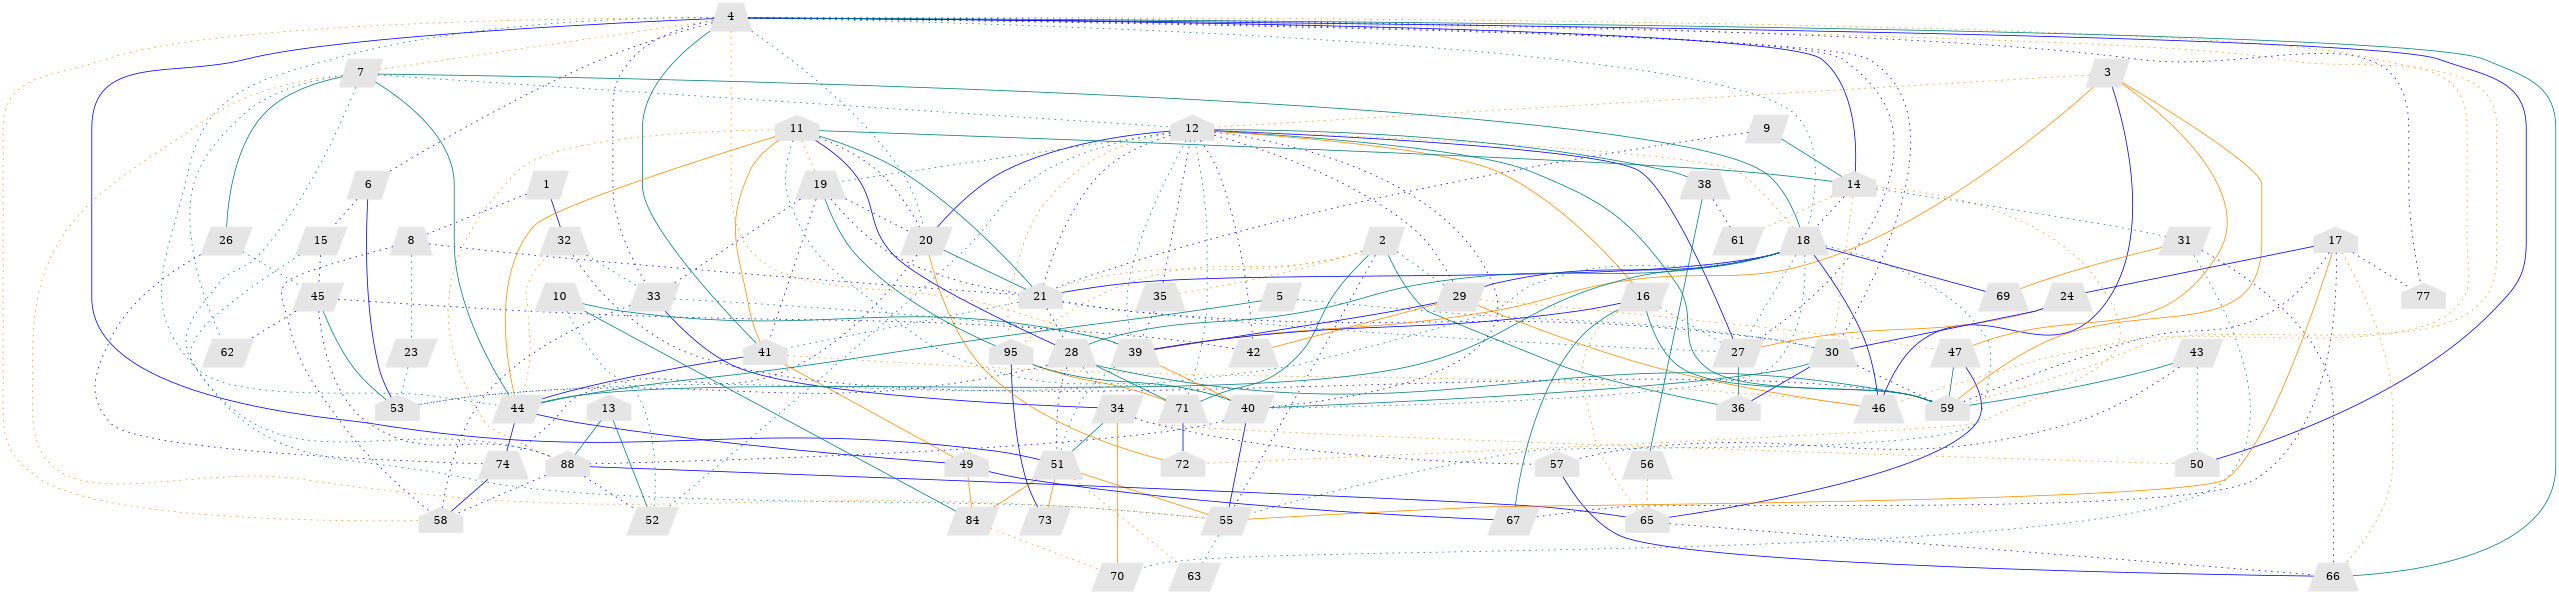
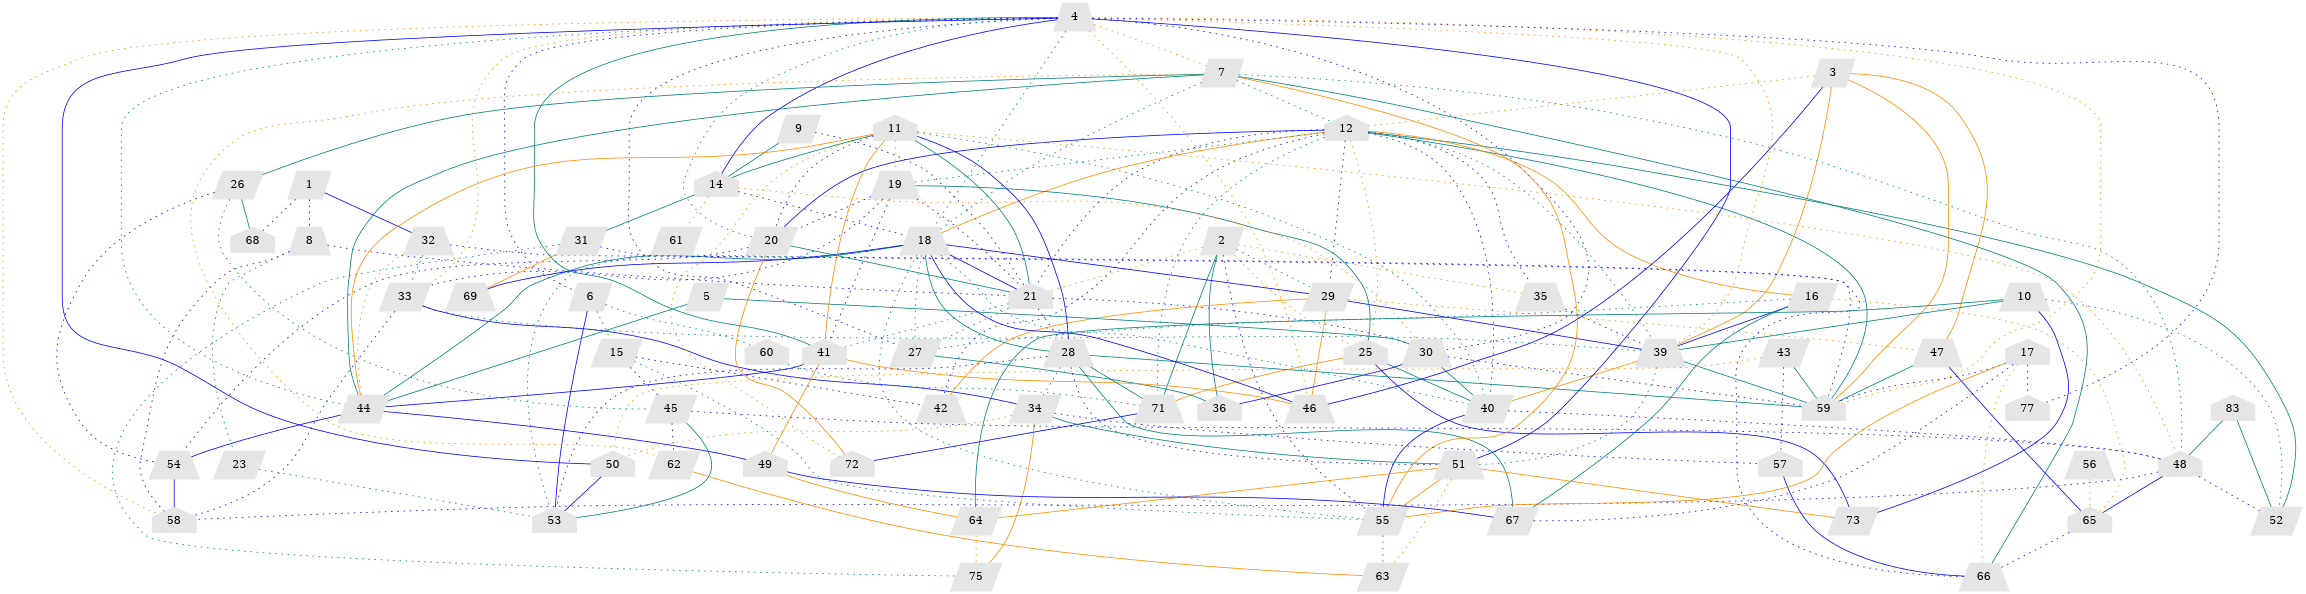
(2391, 47) -> (1748, 184)
(1107, 95) -> (1059, 151)
(613, 126) -> (534, 47)
(1576, 149) -> (1129, 166)
(200, 168) -> (379, 111)
(1645, 176) -> none
(1705, 185) -> none
(2021, 211) -> (650, 213)
(345, 213) -> (603, 324)
none -> (253, 241)
(946, 267) -> (1905, 220)
(2067, 297) -> none
(787, 319) -> (793, 384)
(1556, 319) -> (1033, 315)
none -> (767, 353)
(1011, 353) -> (1366, 353)
(1378, 377) -> (1069, 382)
(1772, 386) -> (1745, 382)
(609, 409) -> (2233, 409)
(2197, 409) -> (1138, 370)
none -> (1304, 432)
(1831, 434) -> (677, 286)
none -> (2019, 453)
(503, 465) -> (174, 465)
(568, 465) -> (2180, 465)
(343, 484) -> (1563, 234)
none -> (583, 494)
(973, 521) -> (976, 521)
none -> (1024, 547)
(1118, 577) -> (976, 577)
